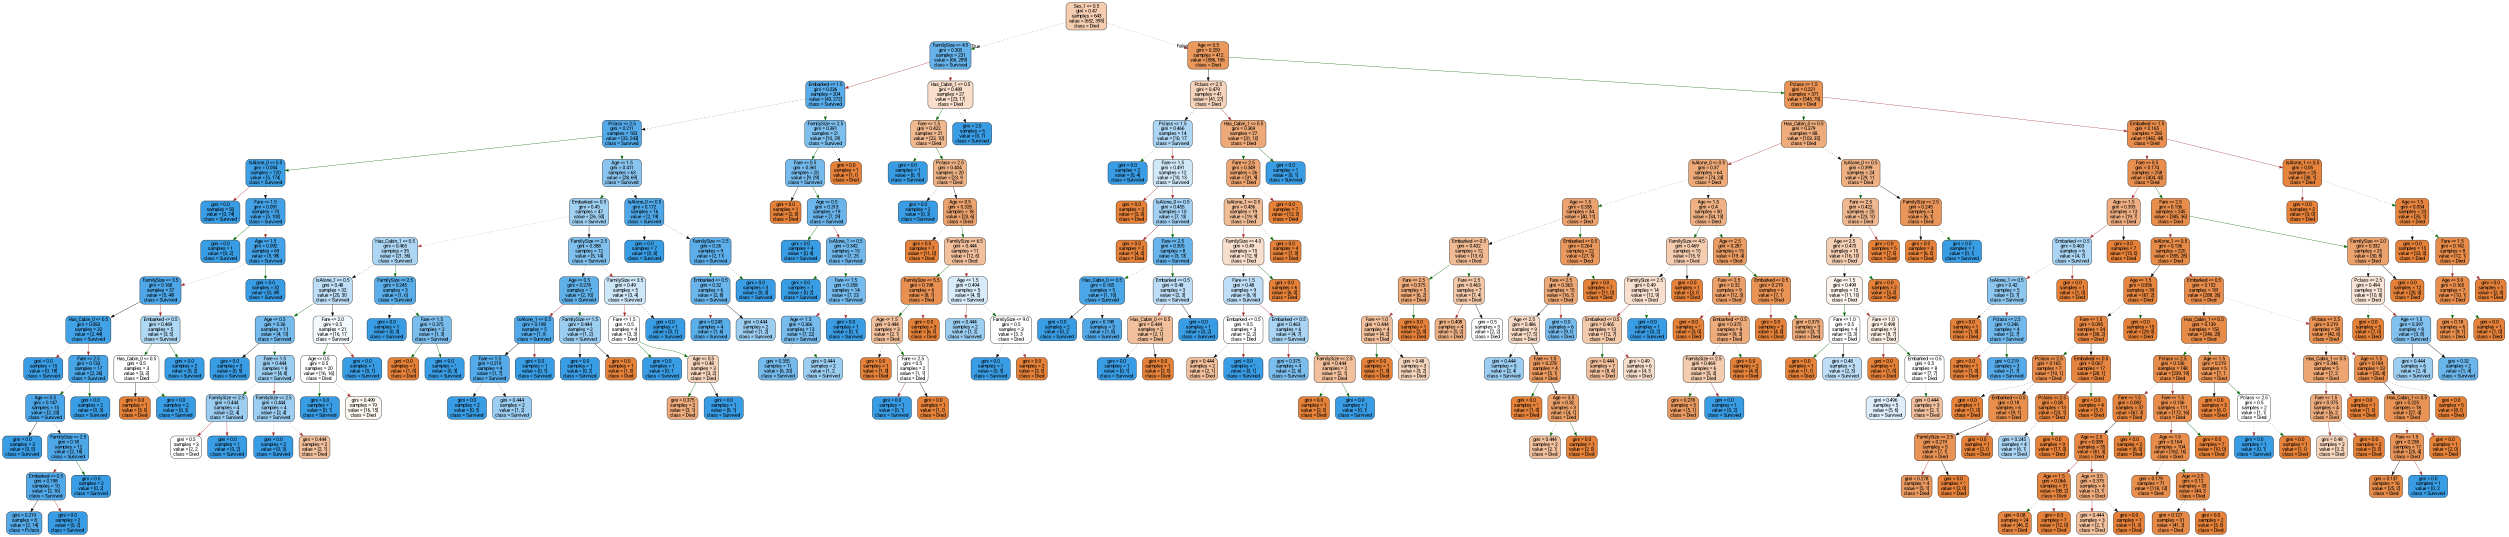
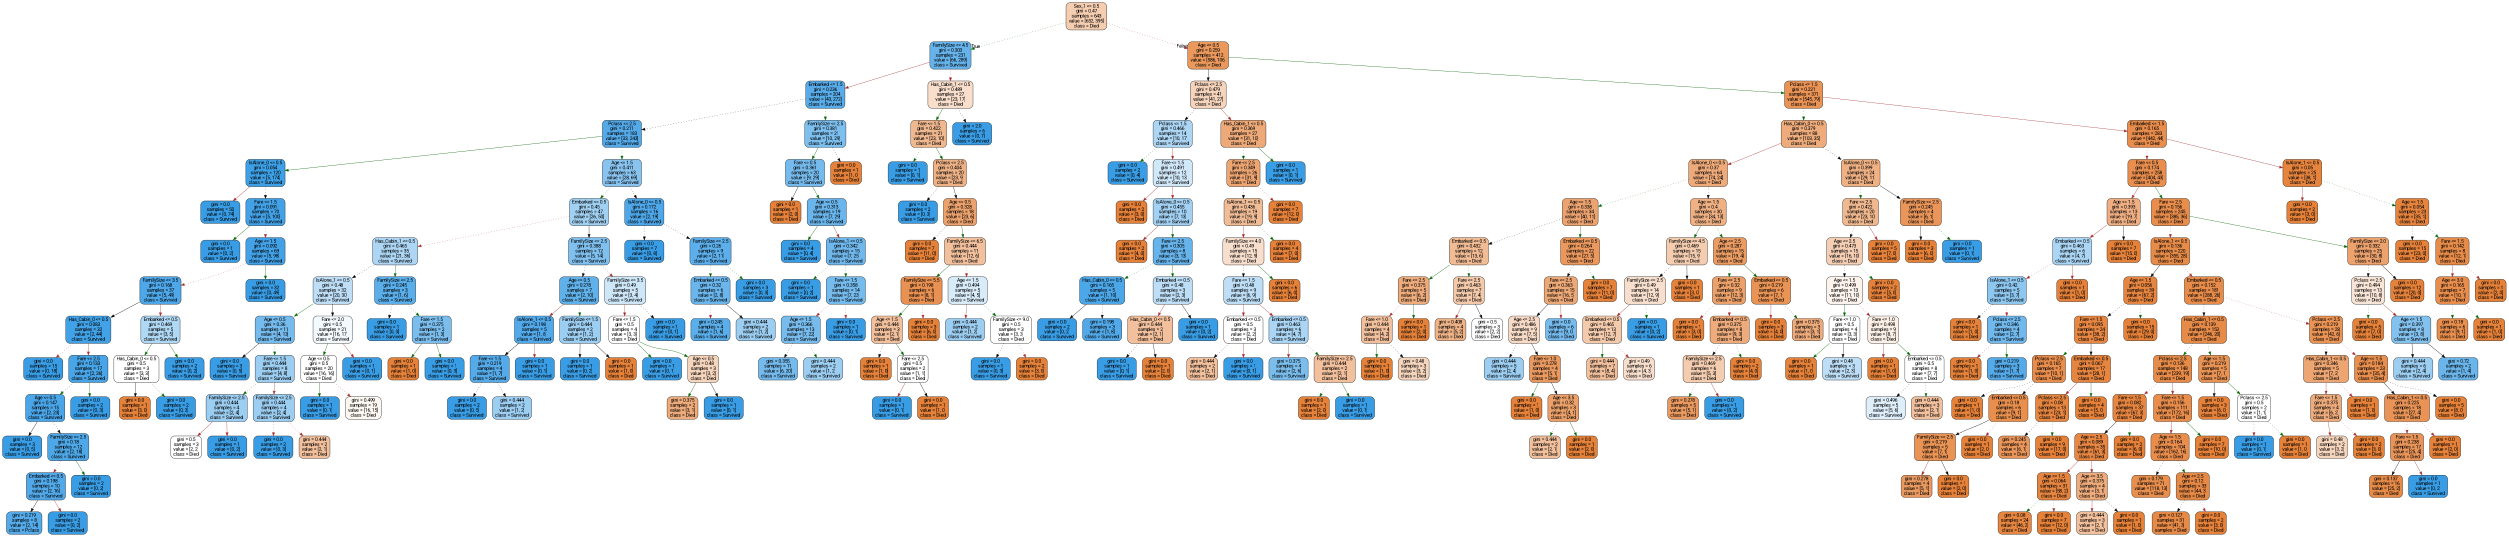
(2458, 369) -> (2458, 369)
(2014, 447) -> (2014, 447)
(2171, 523) -> (2171, 523)
